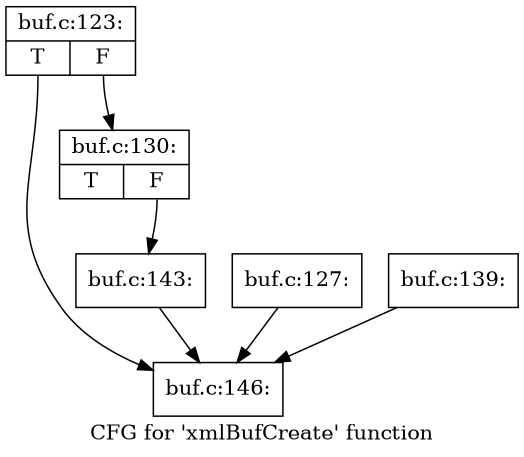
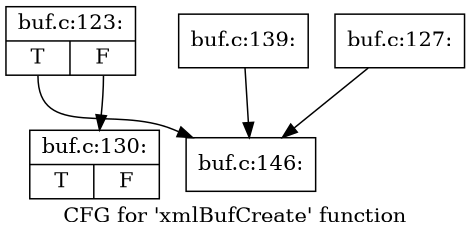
(141, 281) -> none
